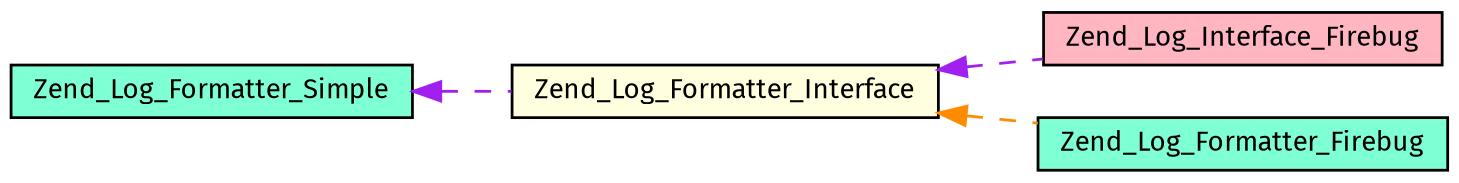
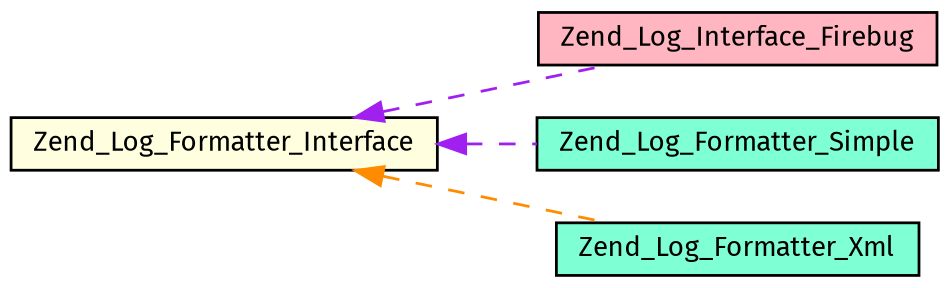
(476, 91) -> (501, 144)
(1243, 144) -> (738, 249)
